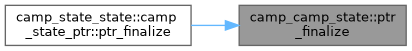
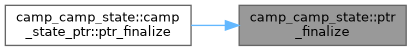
(98, 25) -> (98, 25)
